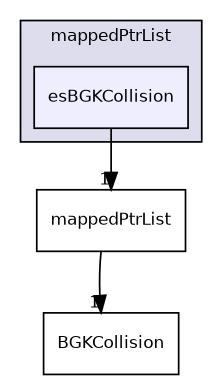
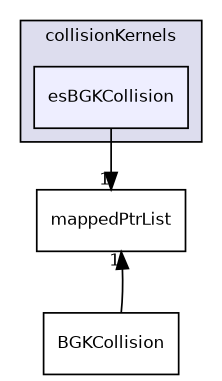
(111, 37) -> (111, 37)
(100, 274) -> (123, 291)
